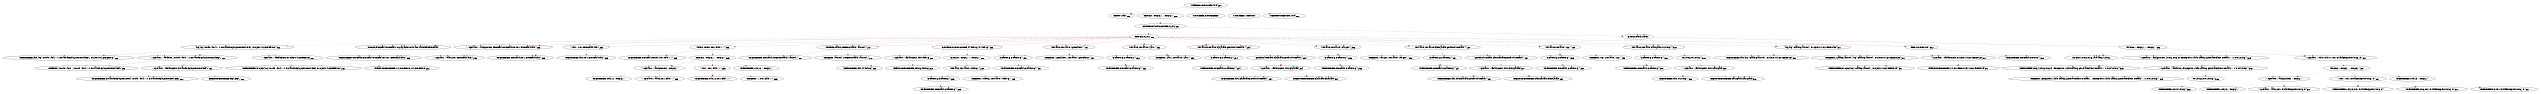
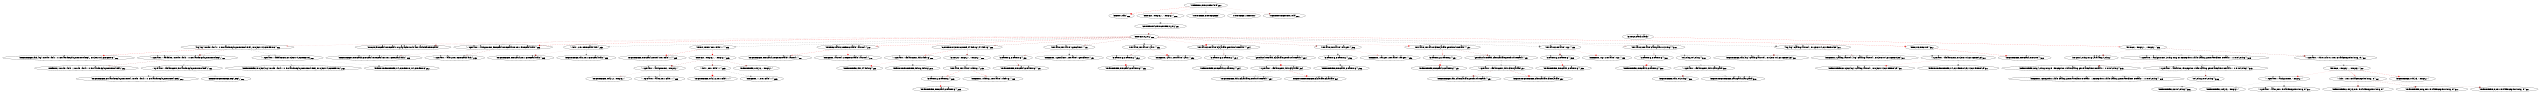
(1403, 32) -> none
